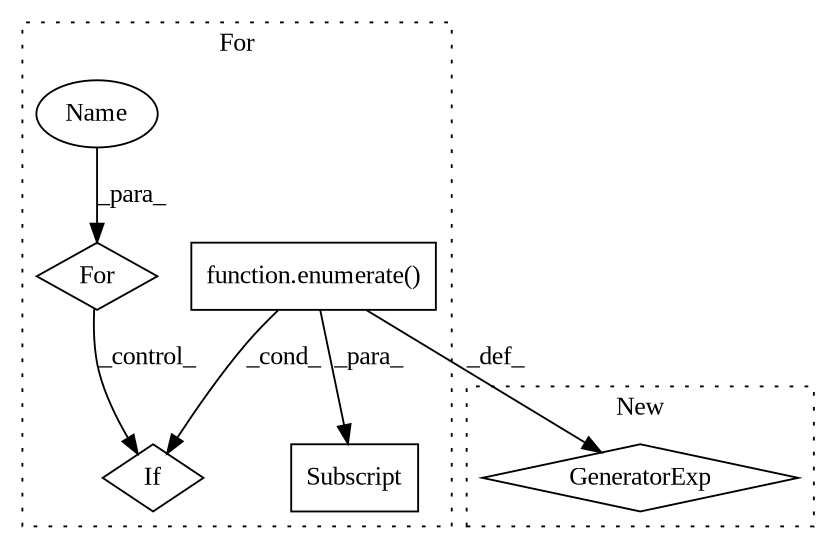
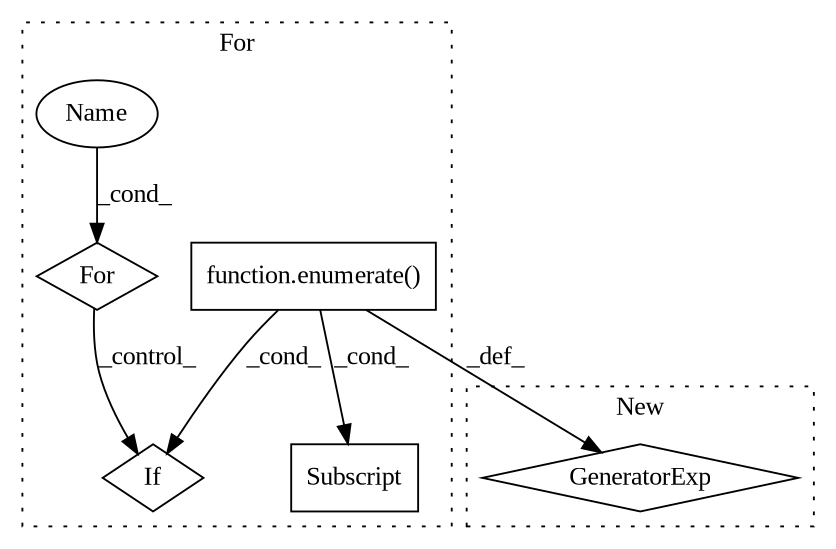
(132, 195) -> (134, 195)
(369, 357) -> (371, 357)
